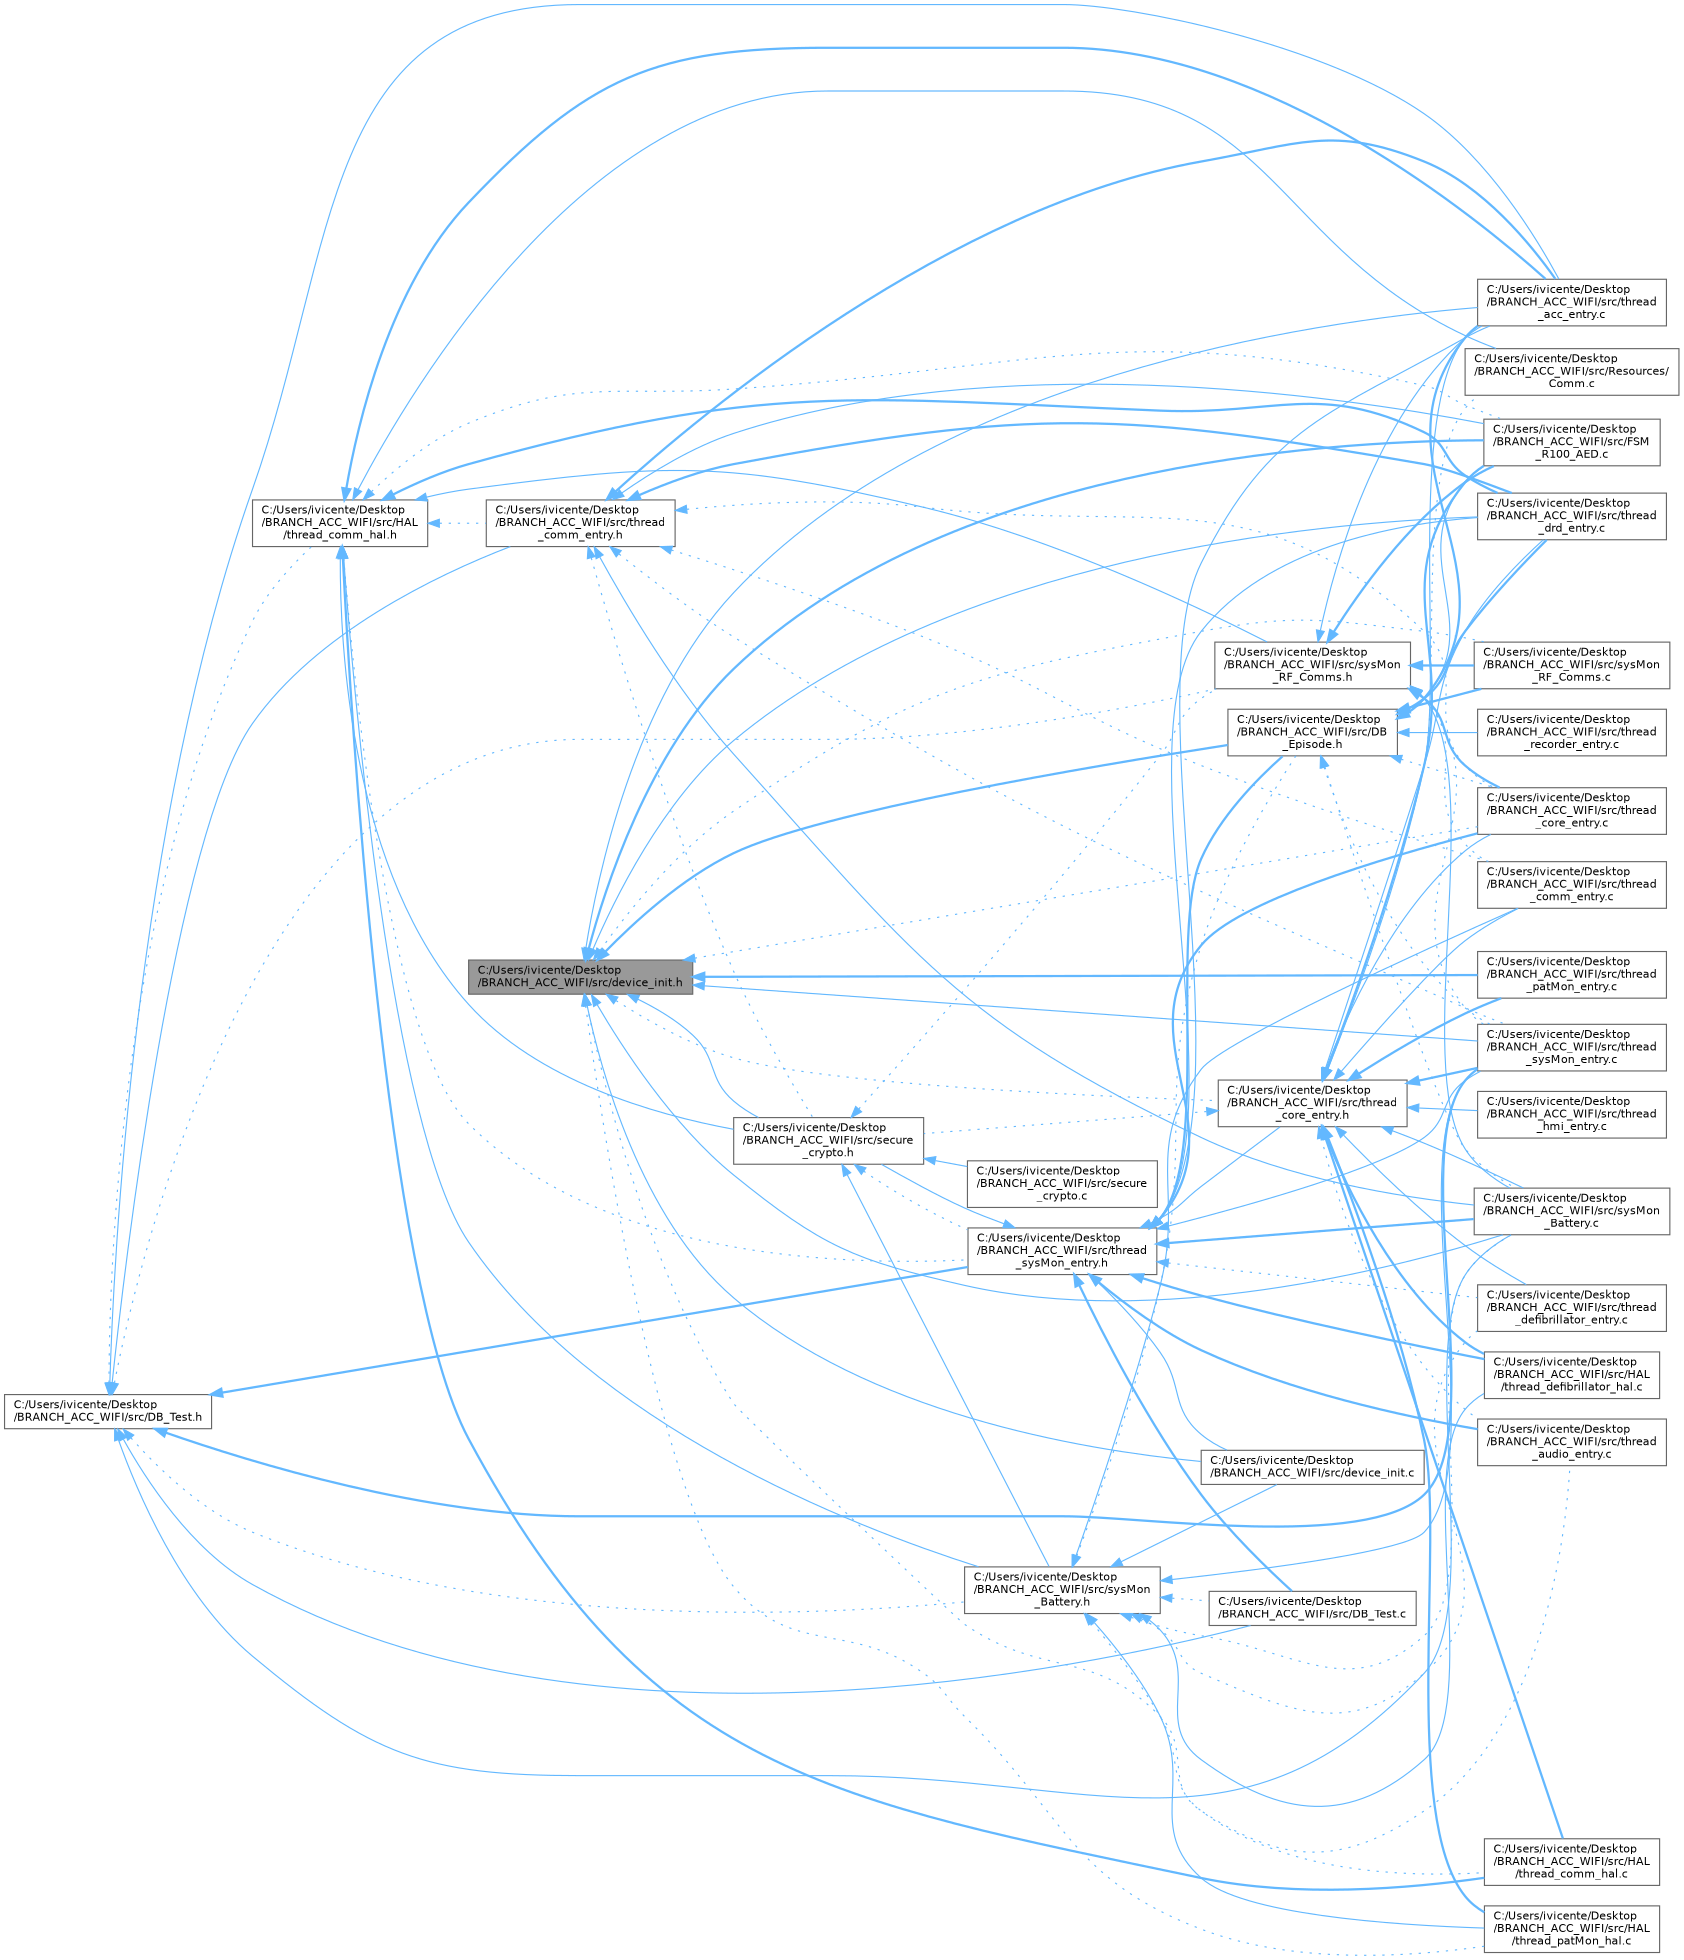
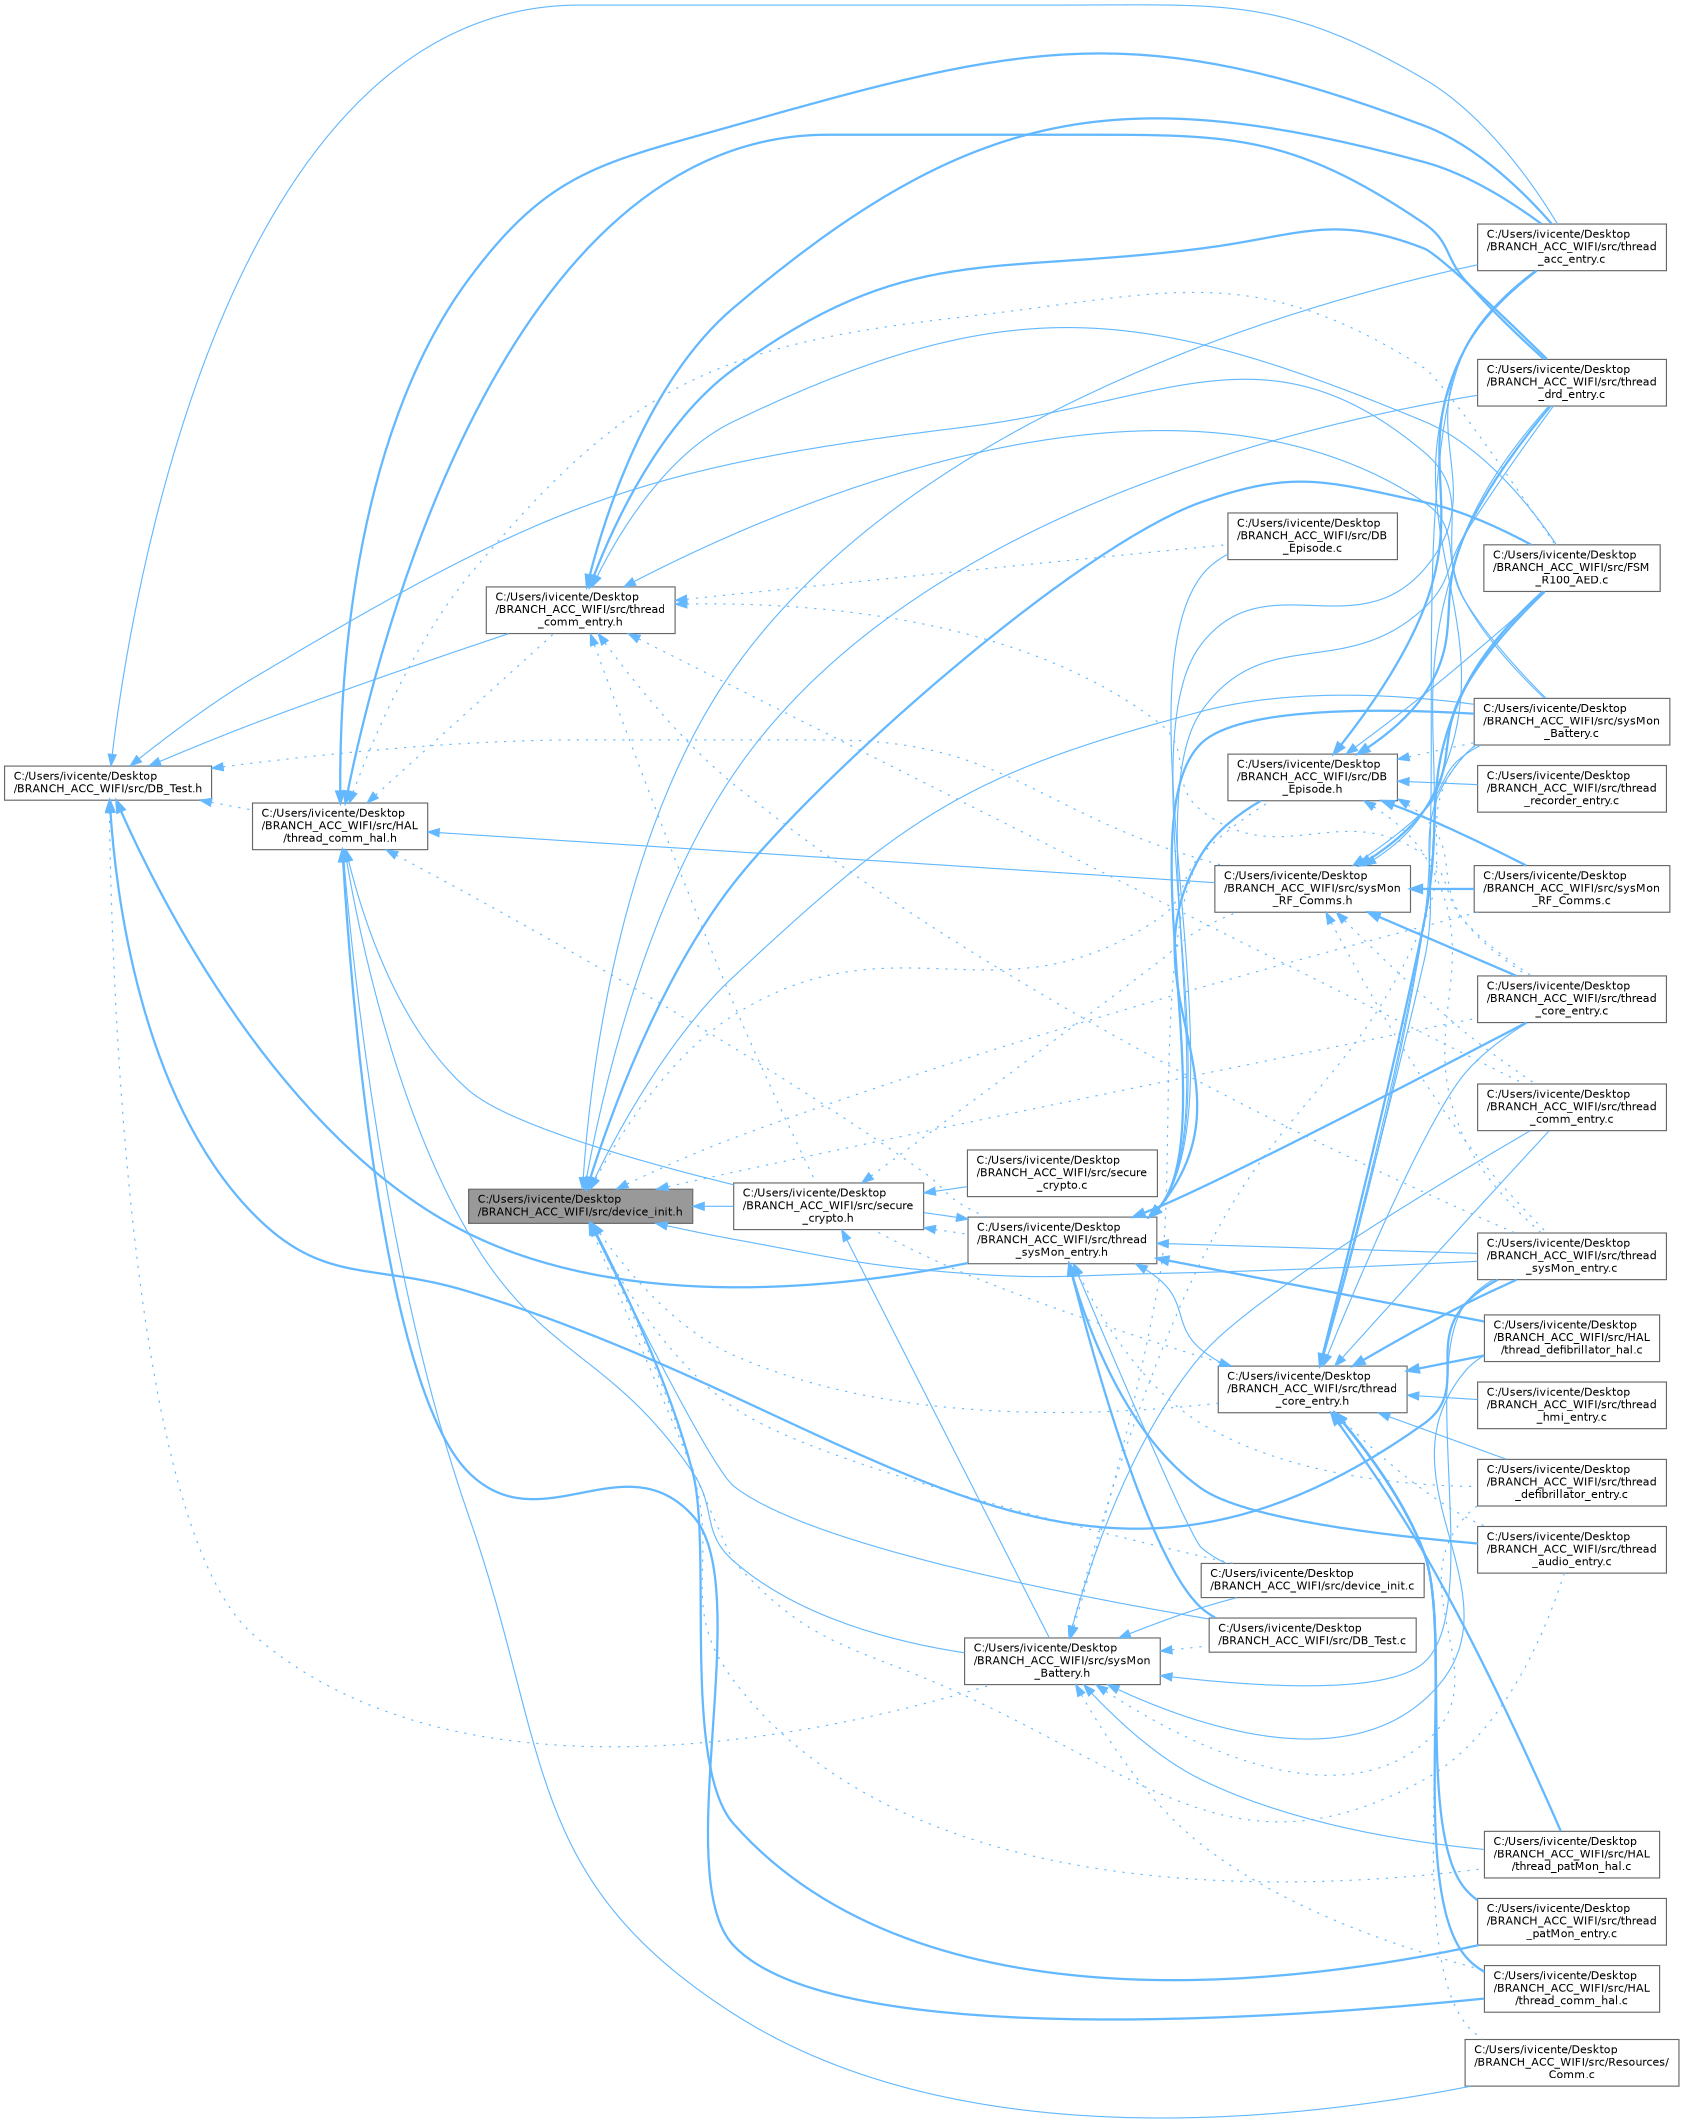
none -> (1313, 536)
(898, 805) -> (922, 968)
(803, 1346) -> (872, 1467)
(648, 1689) -> (827, 1531)
